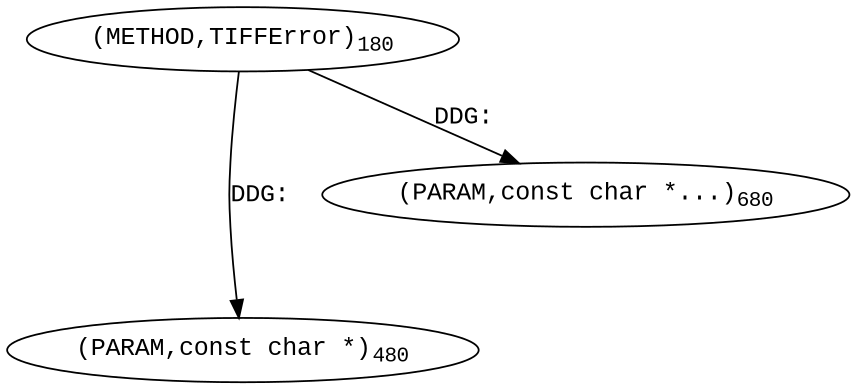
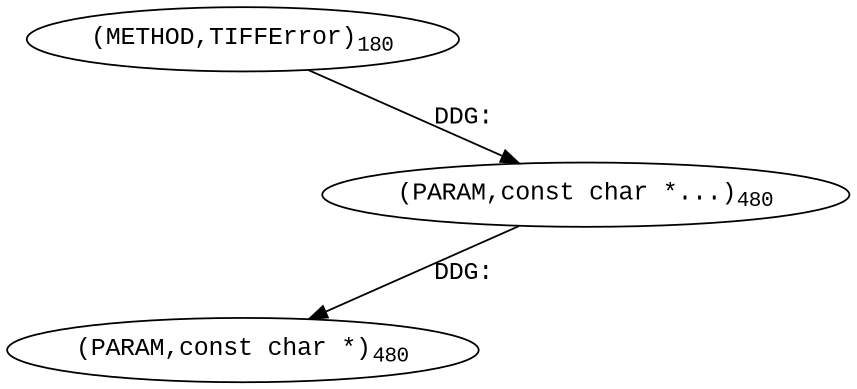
(229, 186) -> (422, 269)
(756, 192) -> (756, 192)
